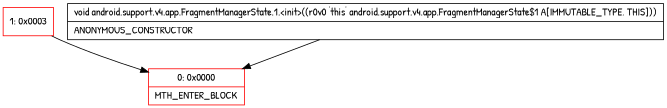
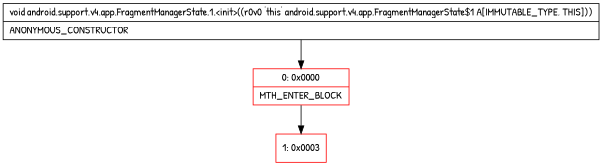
(96, 54) -> (301, 115)
